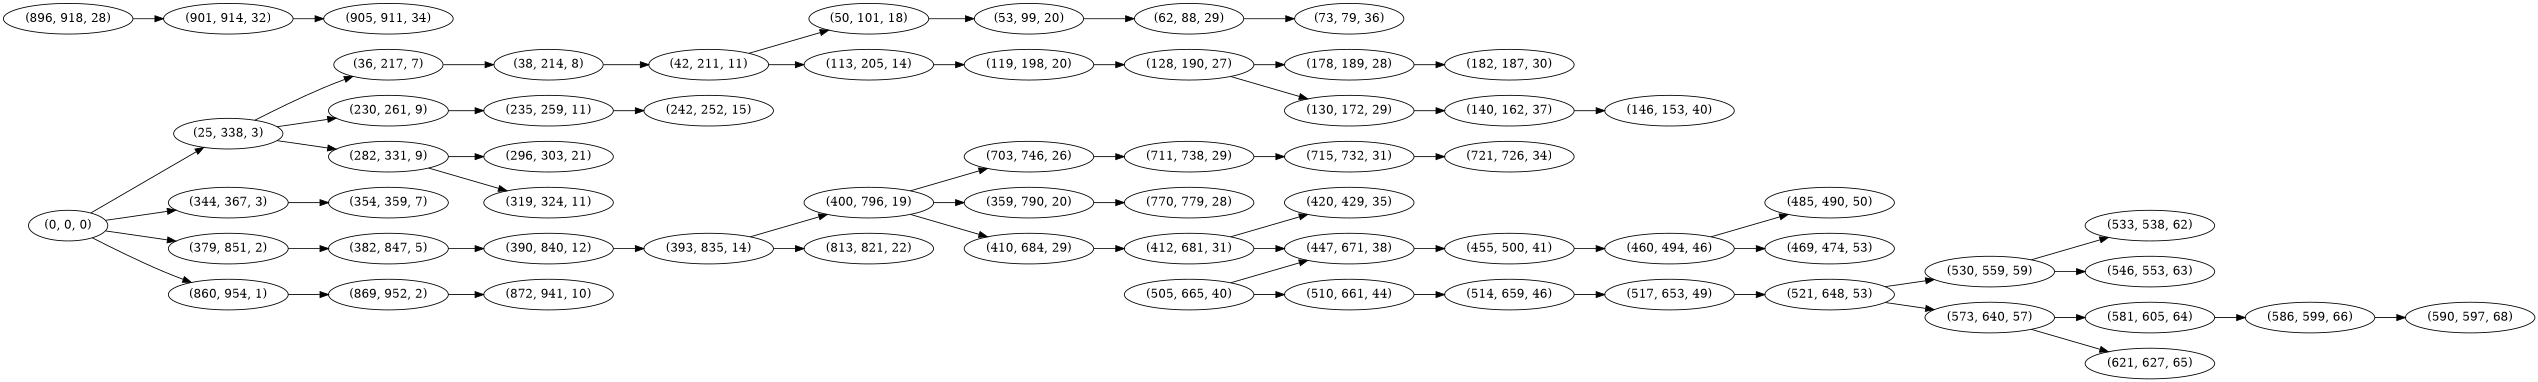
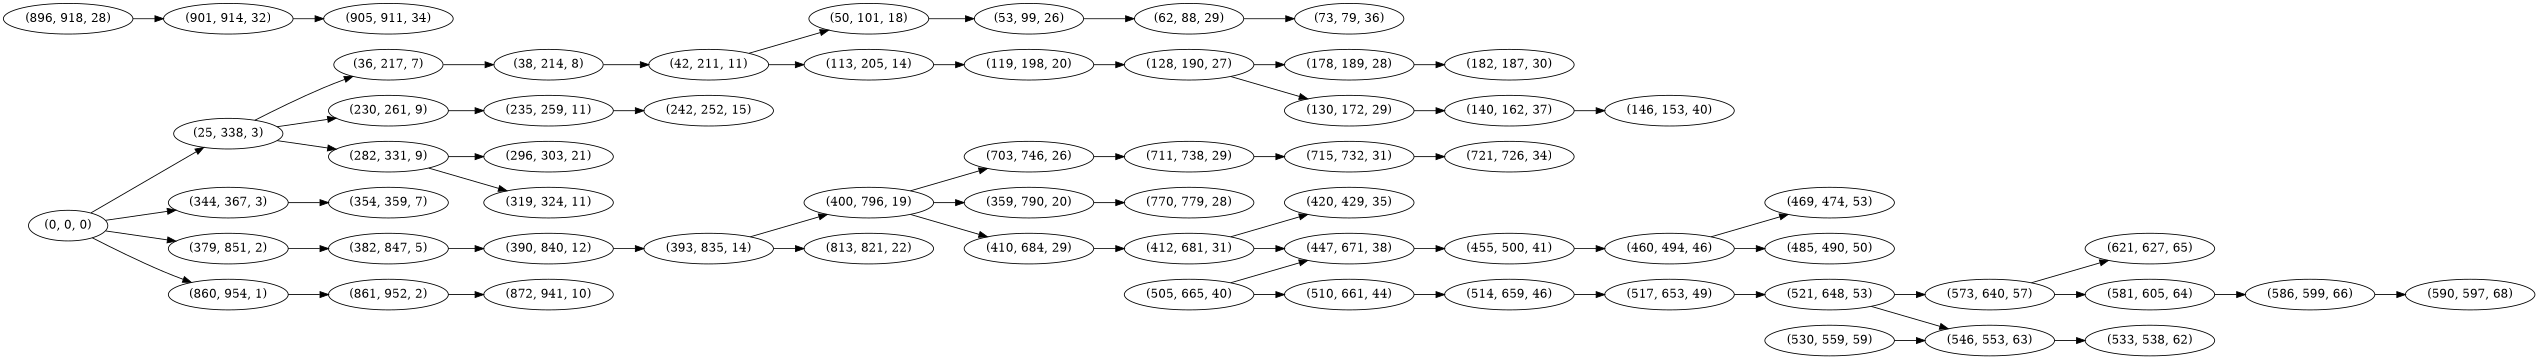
(1029, 19) -> (1029, 19)
(2066, 250) -> (2066, 341)
(1905, 284) -> (1906, 316)
(388, 295) -> (388, 295)
